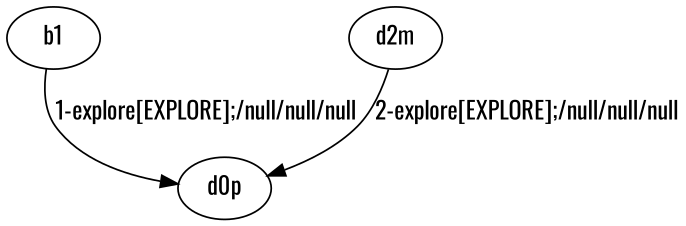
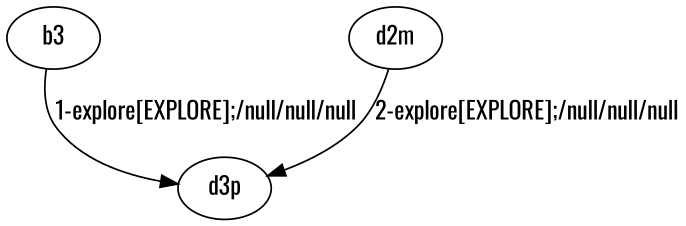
(54, 38) -> (54, 38)
(225, 188) -> (225, 188)
